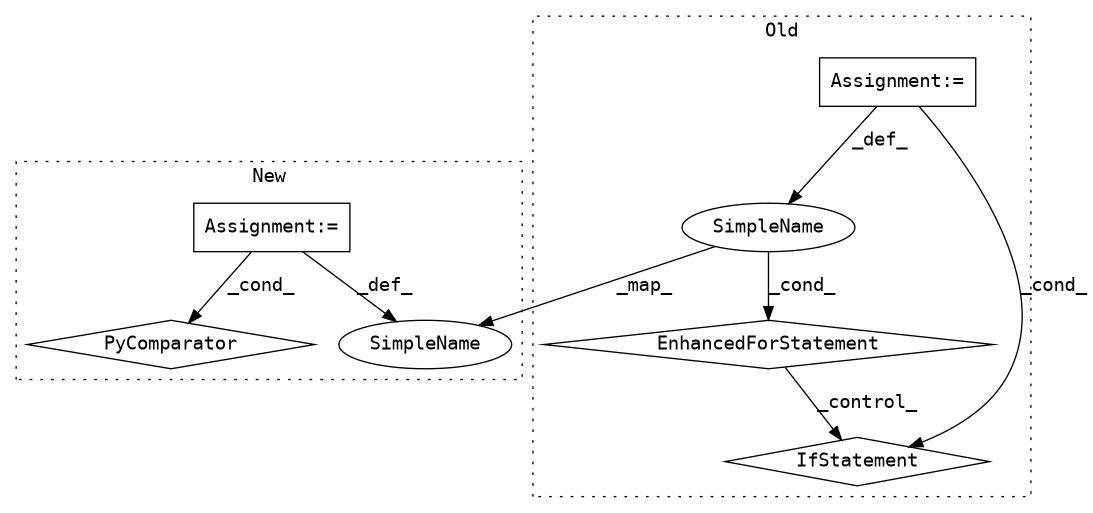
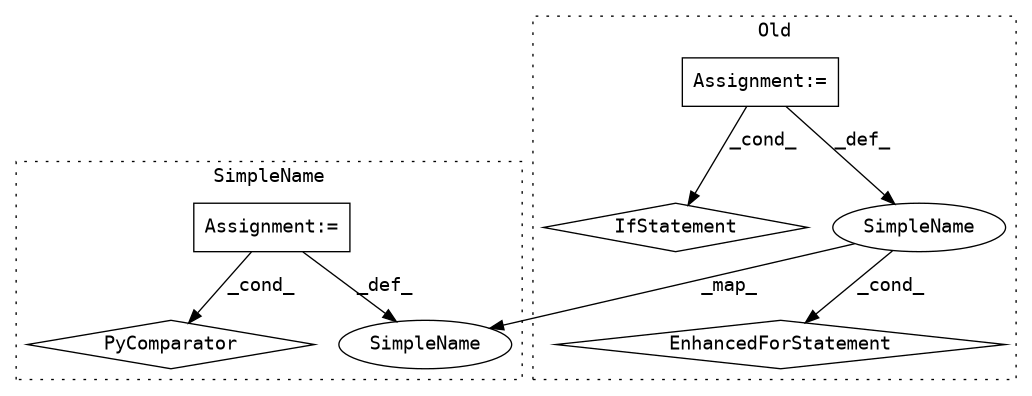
(269, 177) -> (269, 177)
(809, 398) -> none
